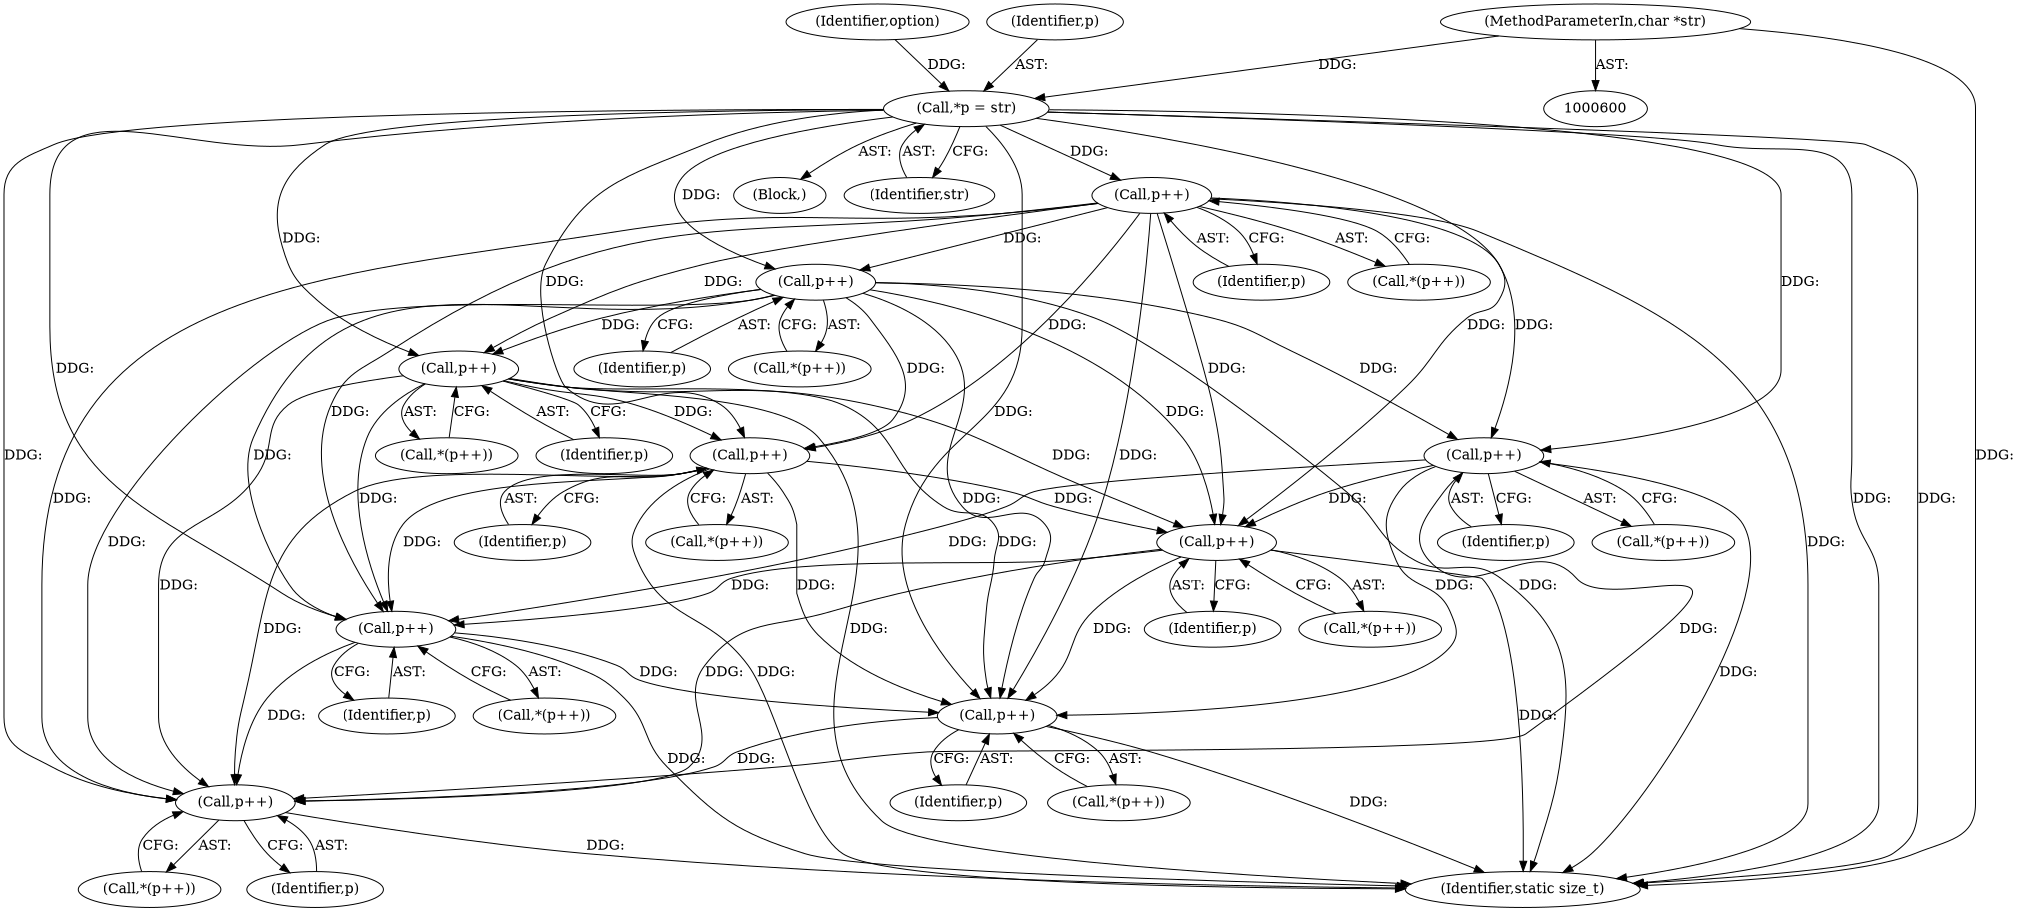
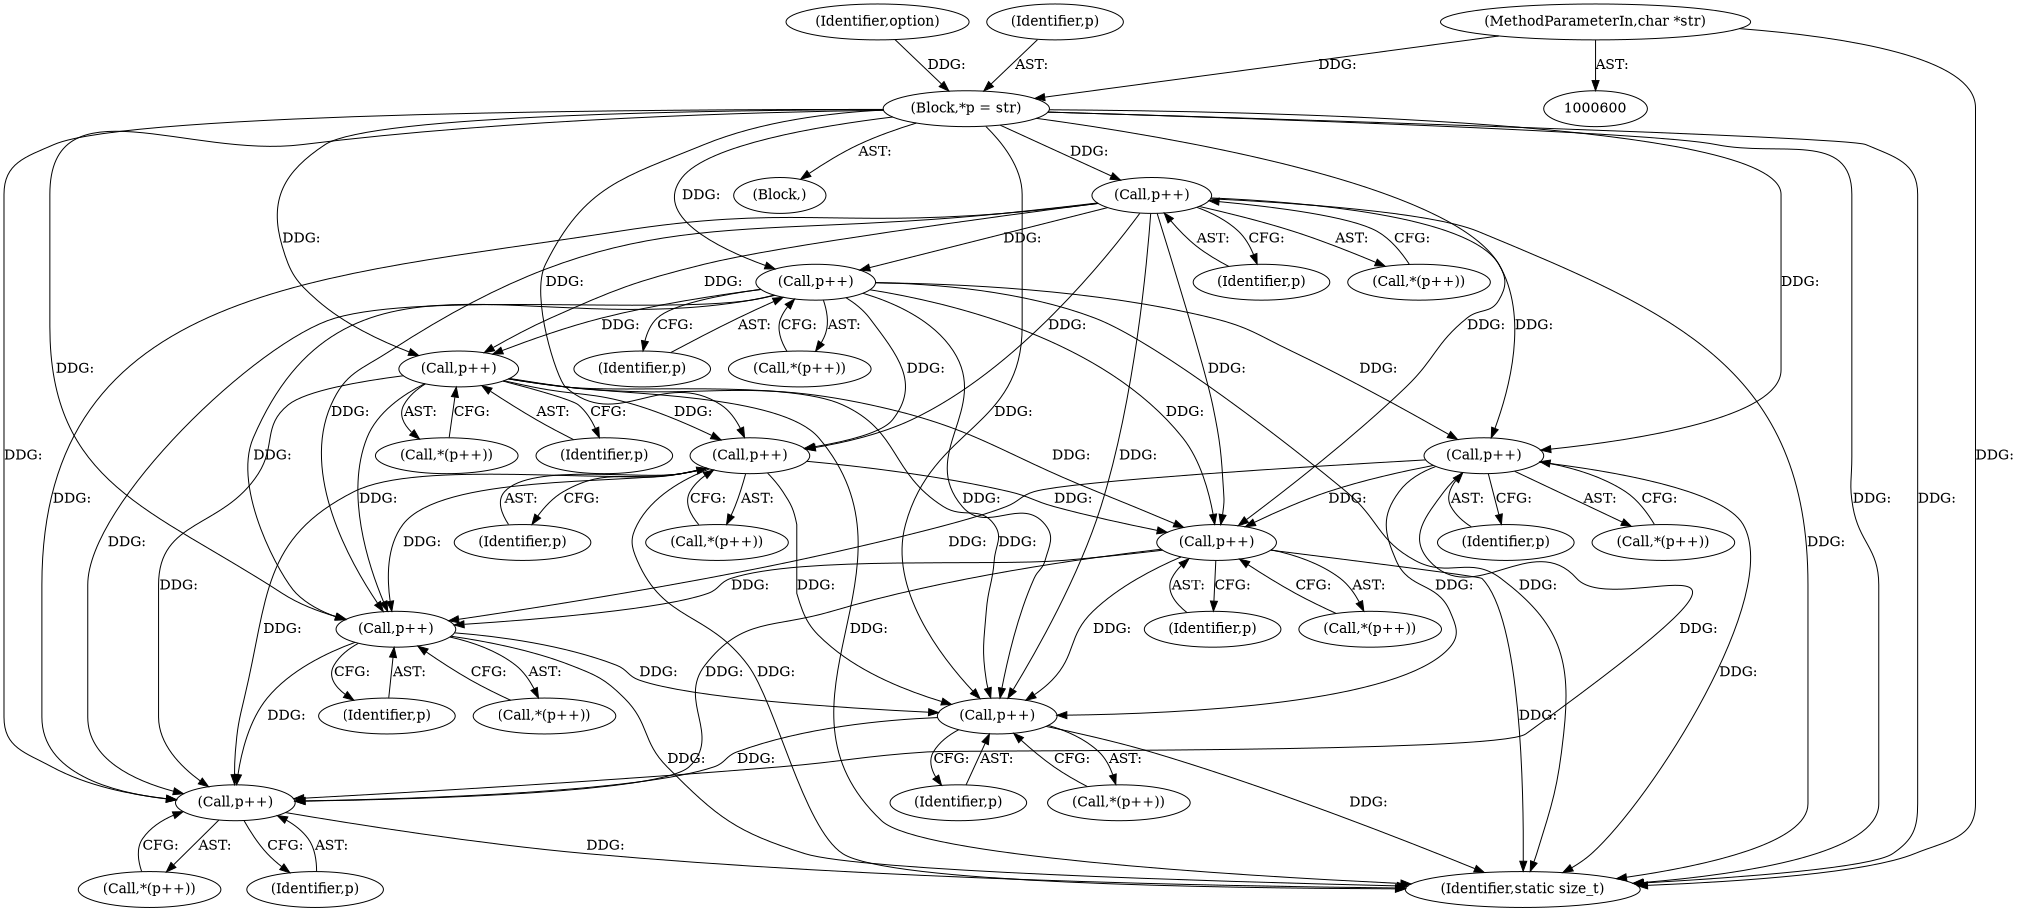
(966, 109) -> (966, 109)
(919, 195) -> none
